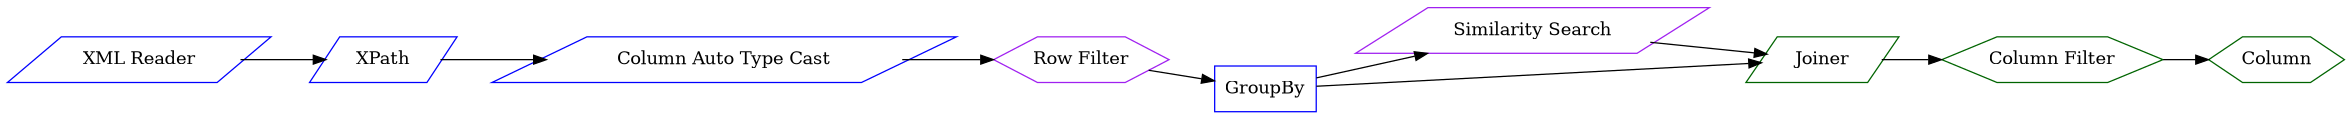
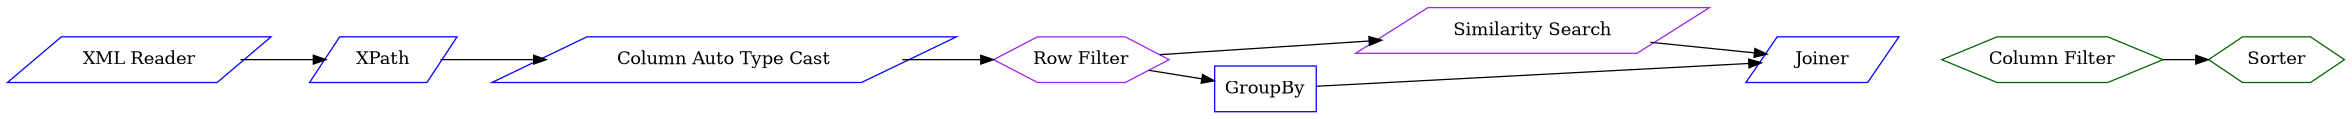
(1822, 60) -> (1822, 60)
(1905, 60) -> none
(2276, 60) -> (2276, 60)
(1366, 67) -> (1264, 48)
